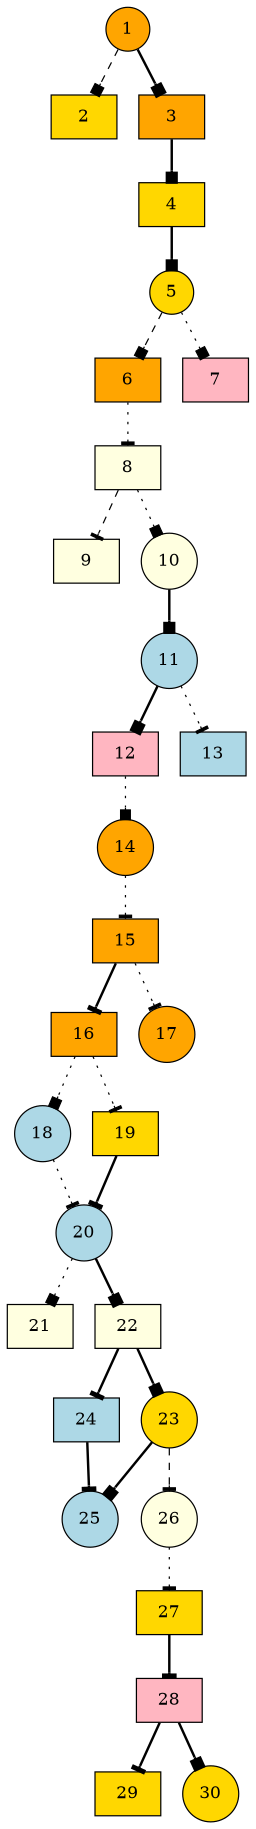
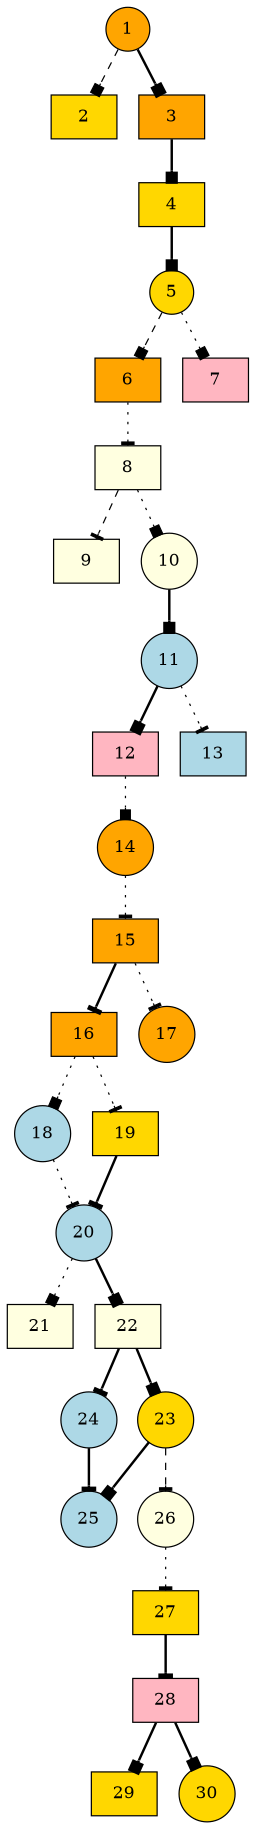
(86, 1420) -> (89, 1420)
(150, 1744) -> (148, 1742)
